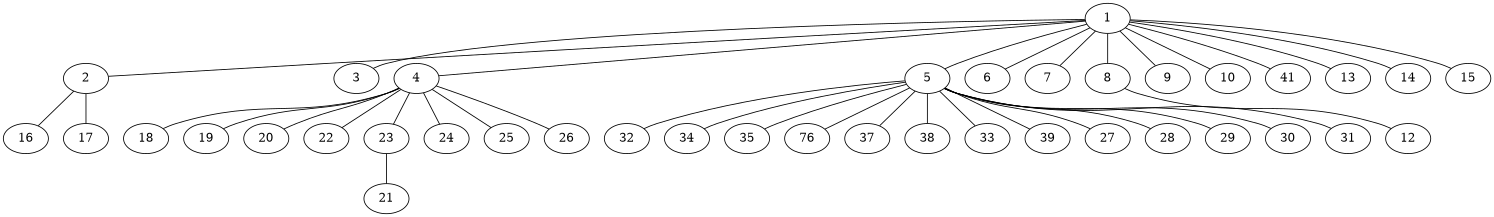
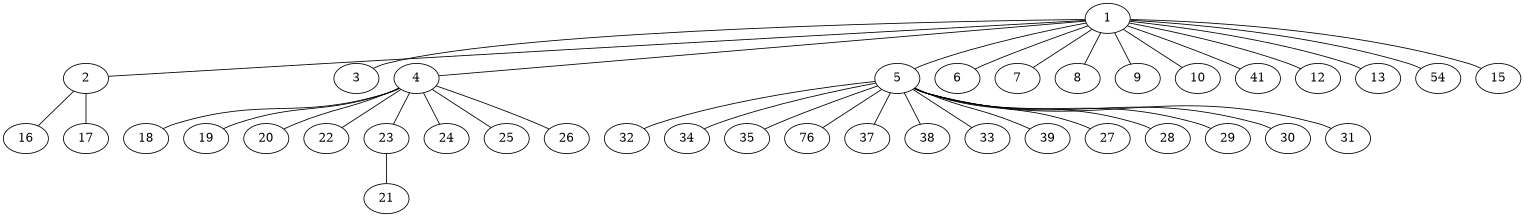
(1408, 78) -> (1438, 78)
(1278, 109) -> (1216, 42)
